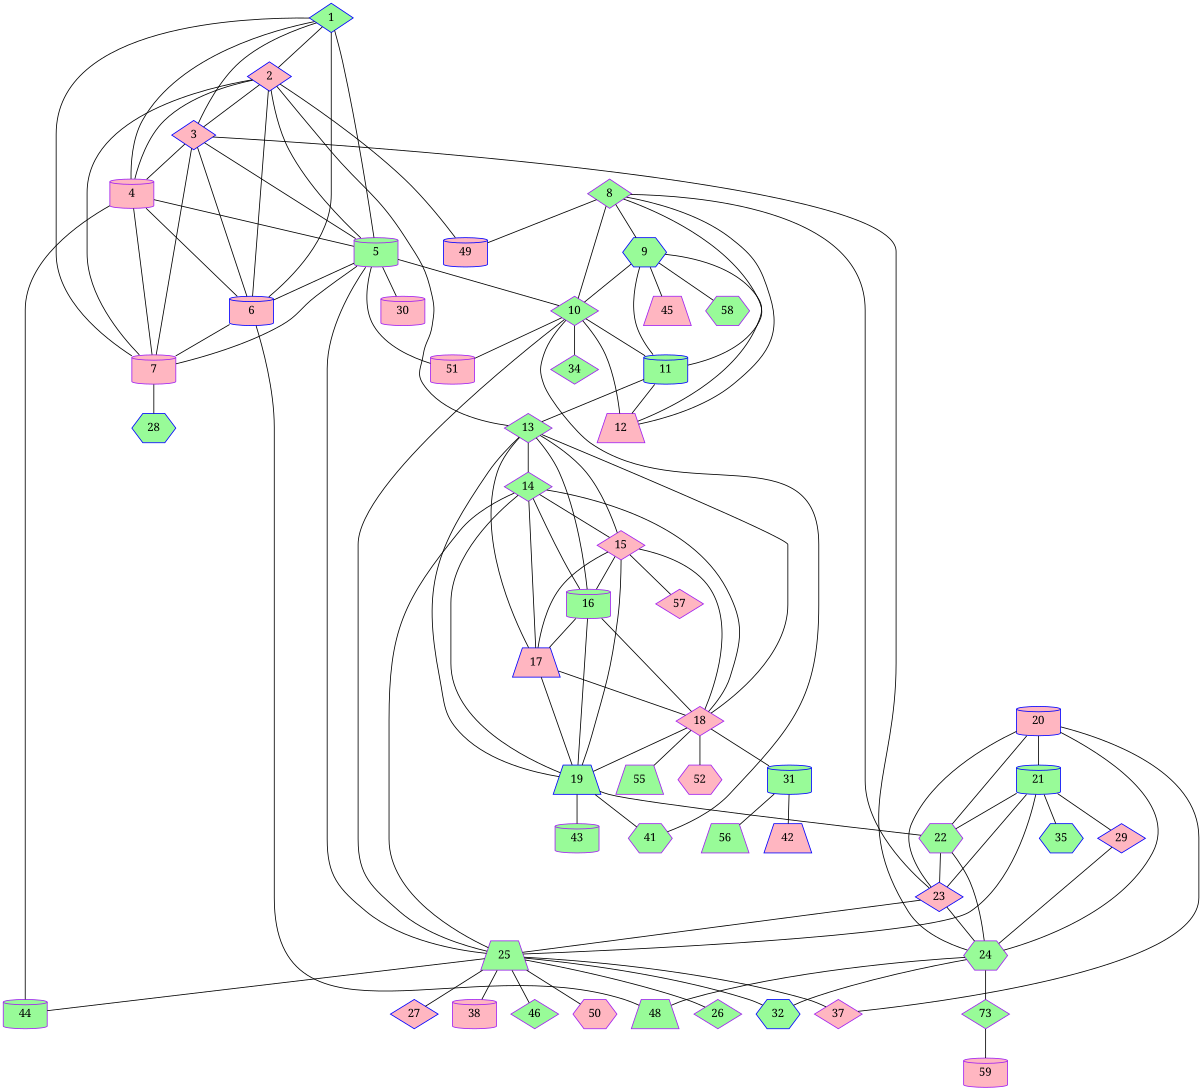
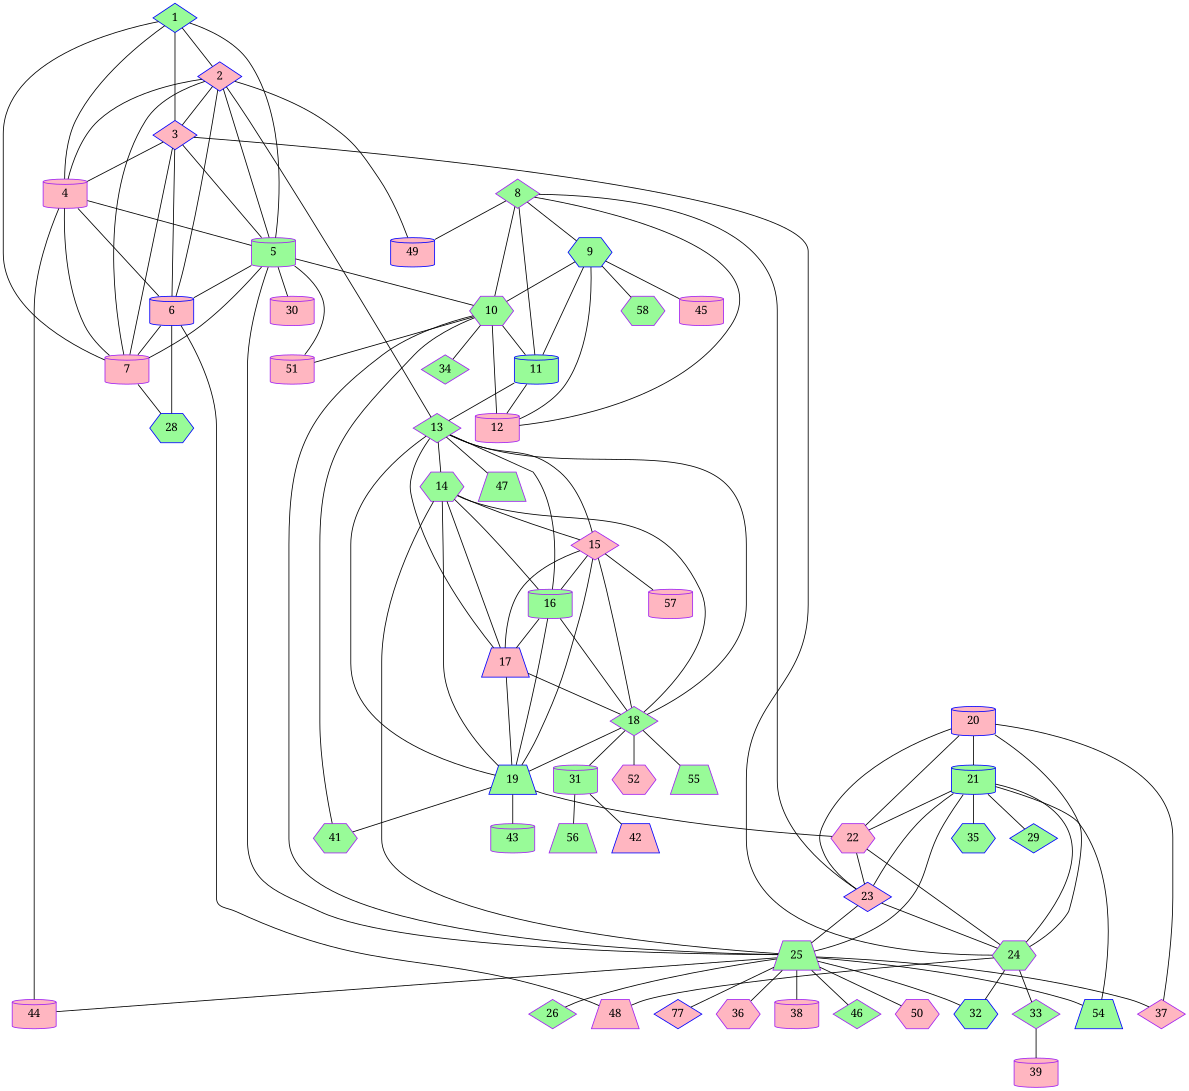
(331, 175) -> (172, 369)
(575, 311) -> (492, 311)
(667, 311) -> (702, 311)
(621, 428) -> (497, 428)
none -> (502, 487)
(528, 487) -> (442, 487)
(680, 604) -> (671, 604)
(700, 721) -> (634, 721)
(789, 780) -> (575, 780)
(941, 838) -> (853, 838)
(1122, 838) -> (1034, 838)
(1055, 895) -> (1072, 848)
(25, 1014) -> (34, 1014)
(414, 1014) -> (678, 1014)
(655, 1014) -> (615, 1014)
none -> (738, 1014)
(986, 1014) -> (1036, 1014)
none -> (1099, 1014)
(986, 1073) -> (1036, 1073)
